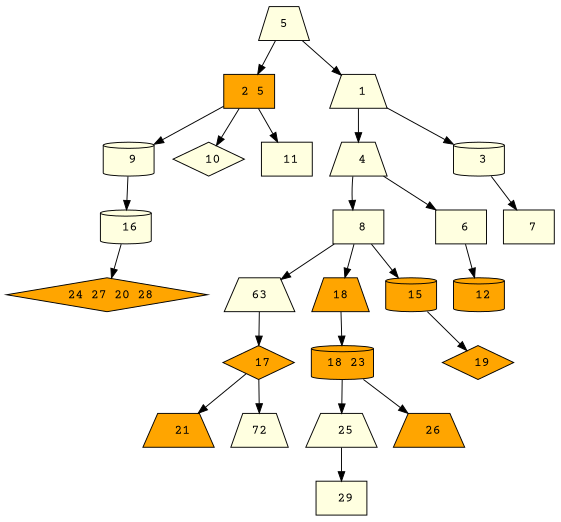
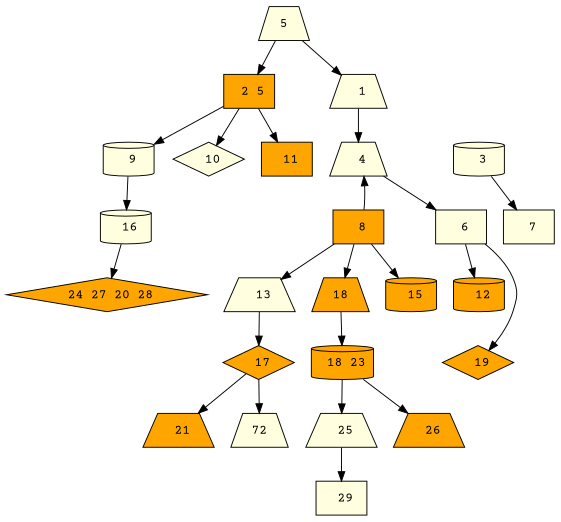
(416, 124) -> none
(287, 159) -> (287, 159)
(352, 188) -> (365, 198)
(358, 227) -> (358, 227)
(260, 295) -> (260, 295)
(444, 328) -> (517, 291)
